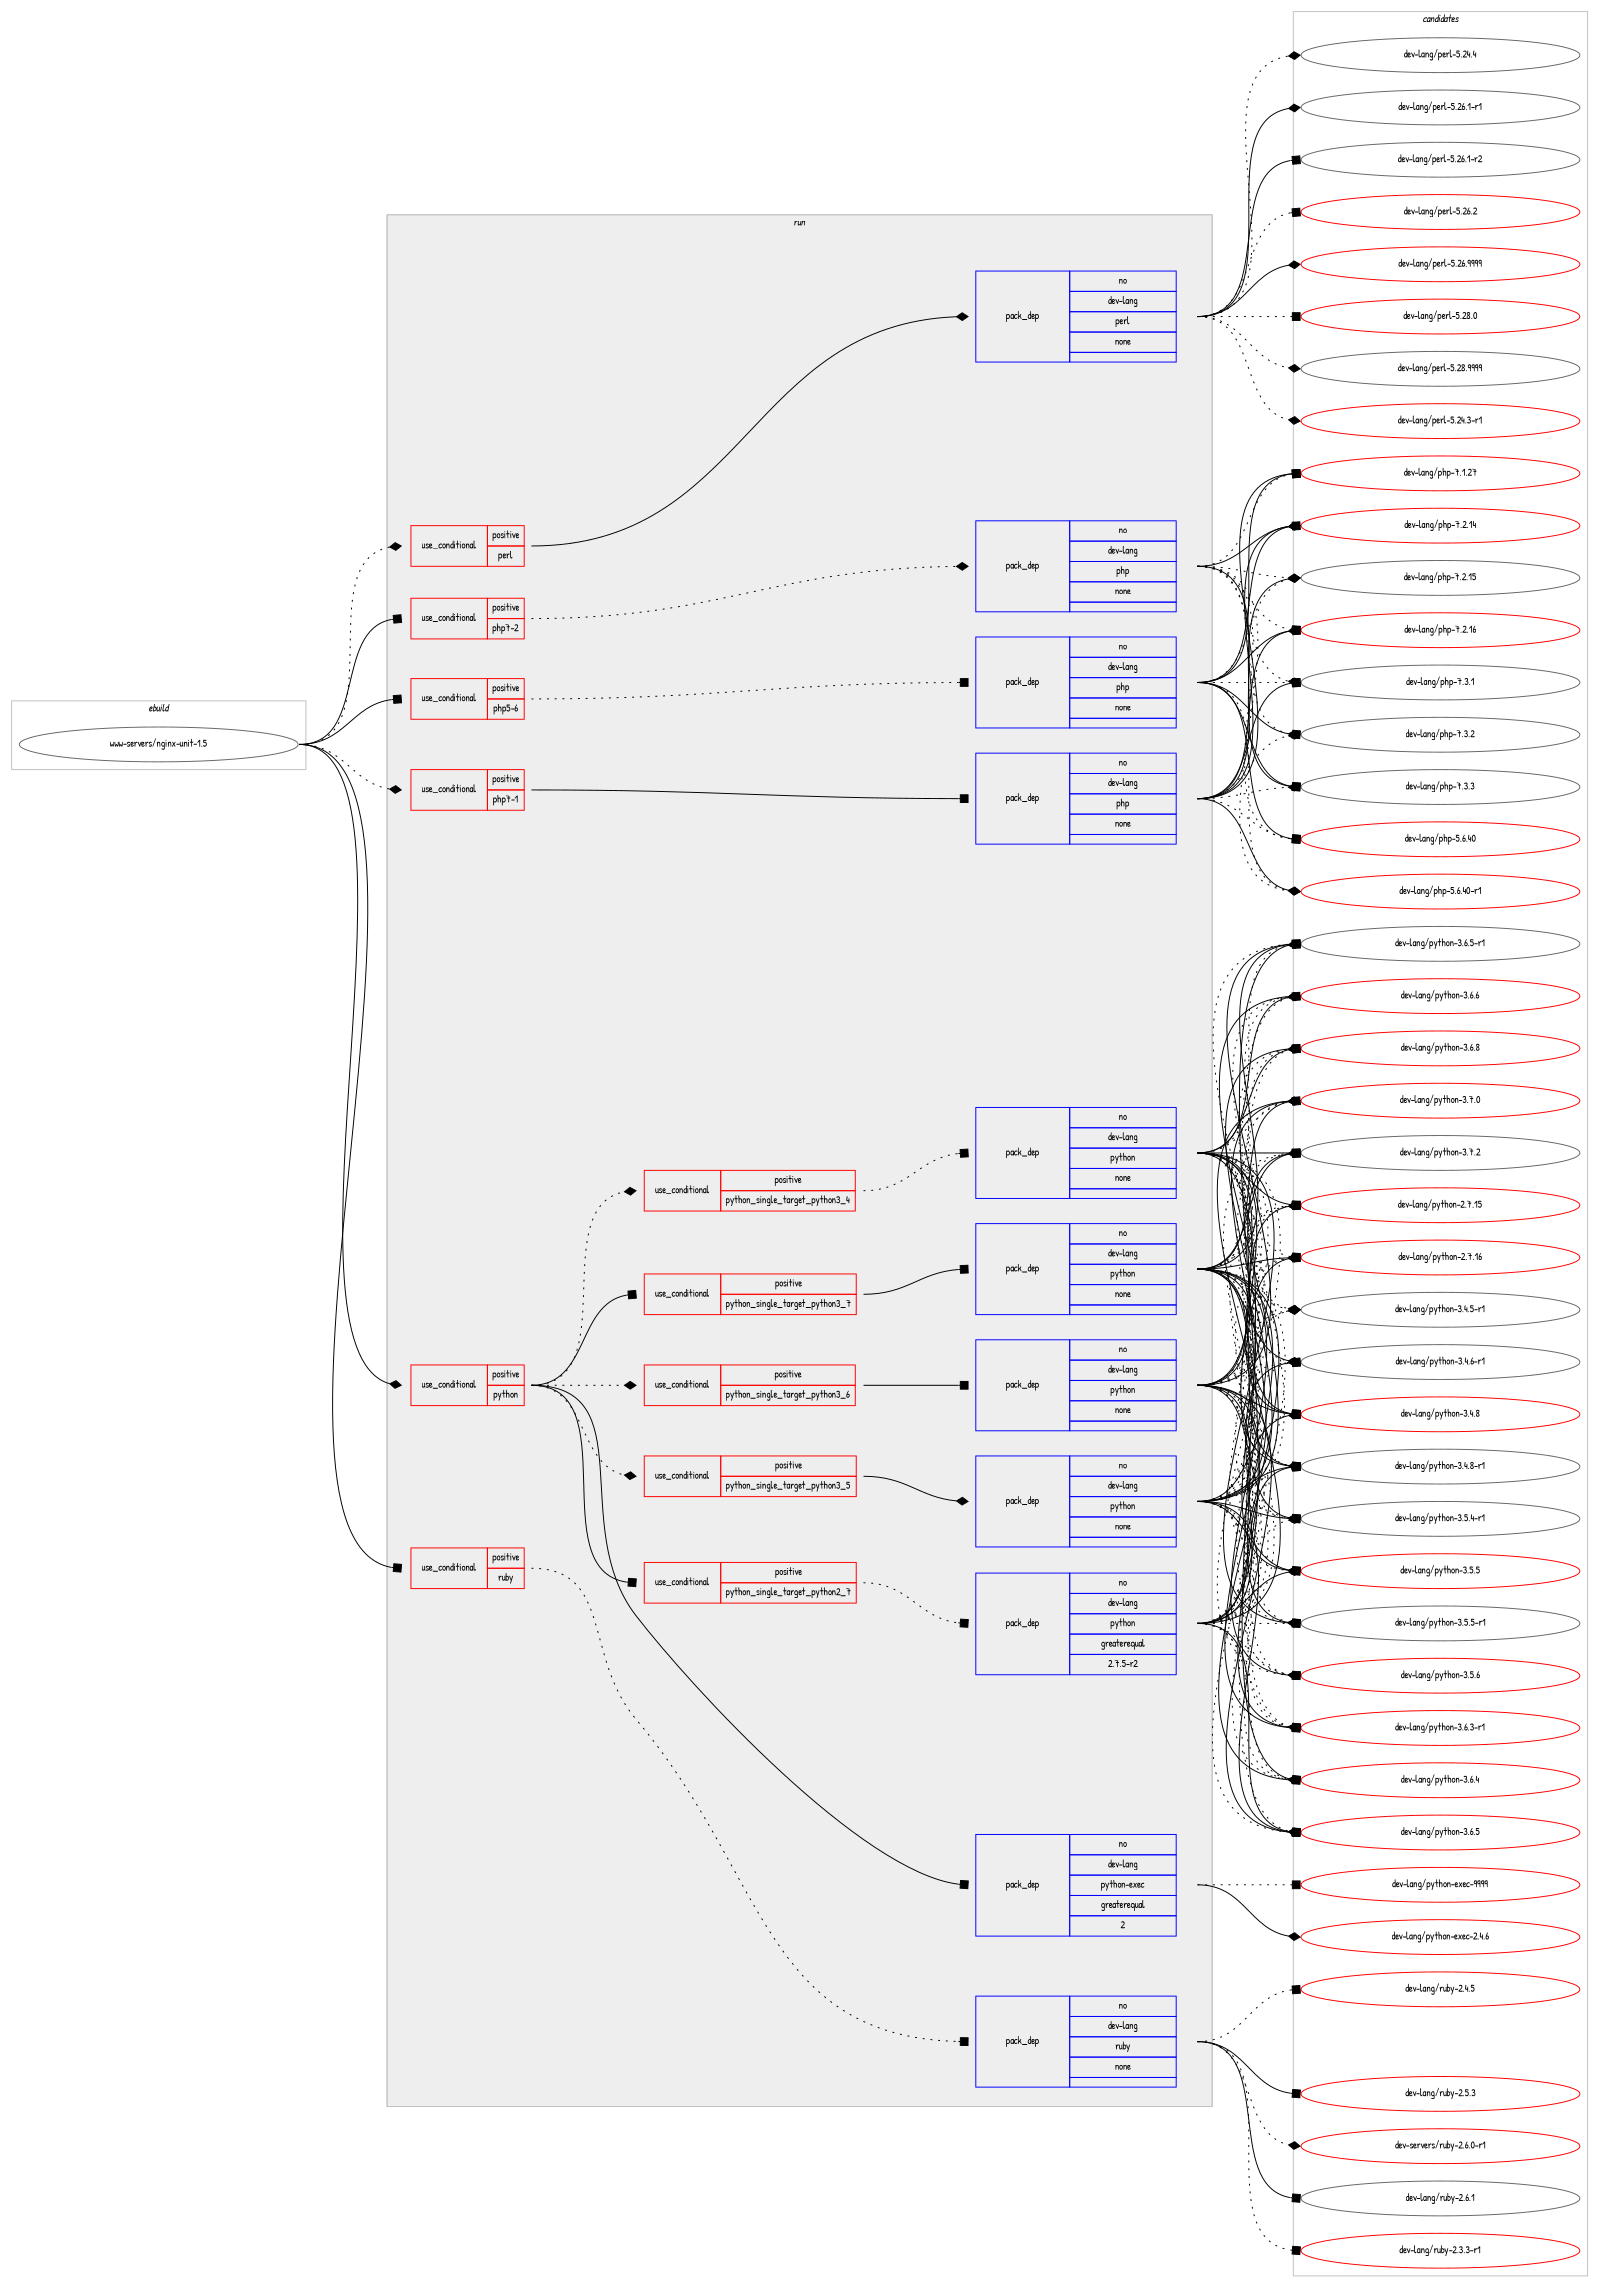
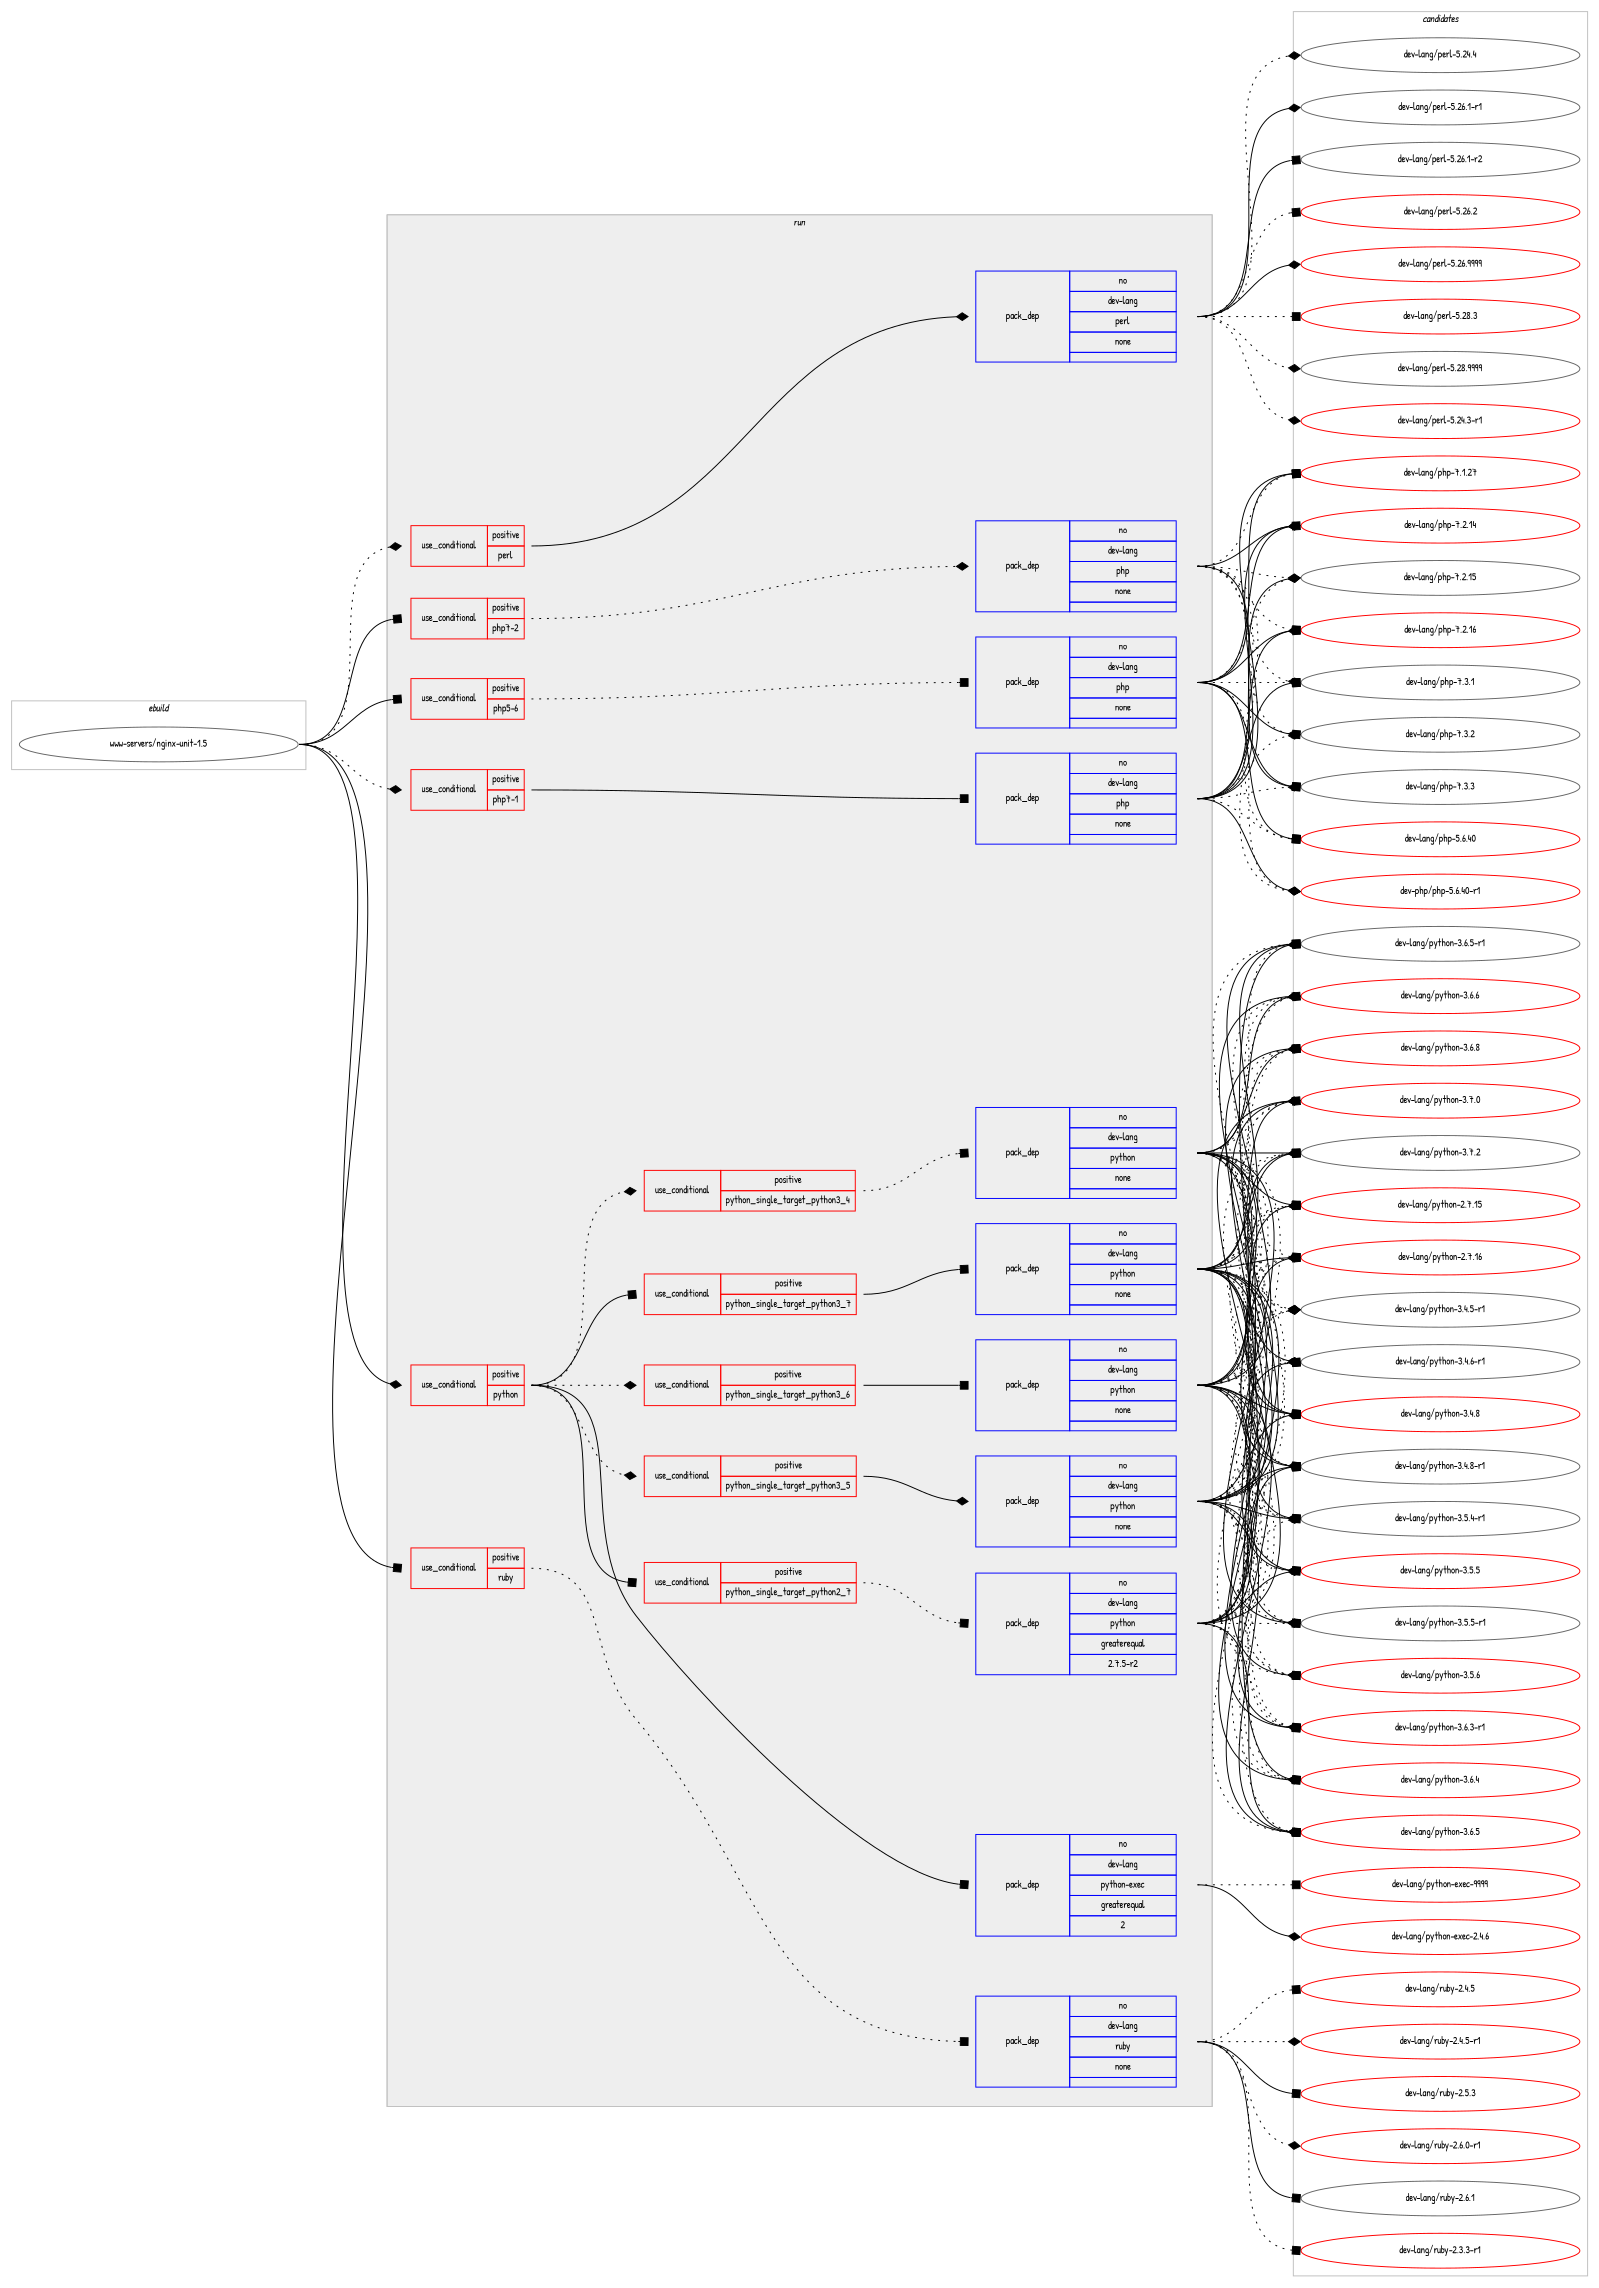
(1440, 317) -> (1440, 317)
(1440, 892) -> (1440, 892)
none -> (1440, 2042)
(1440, 2146) -> (1440, 2146)
